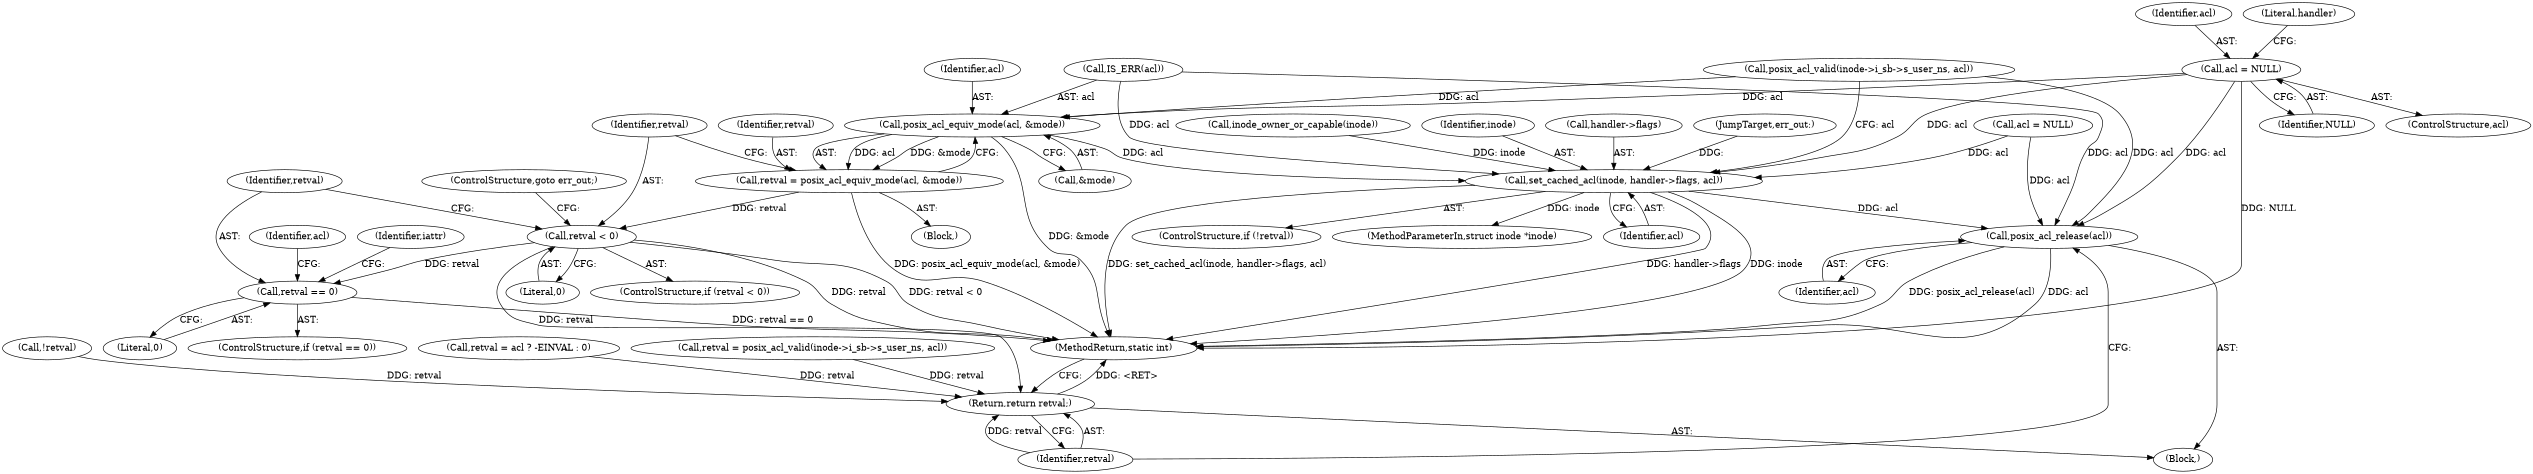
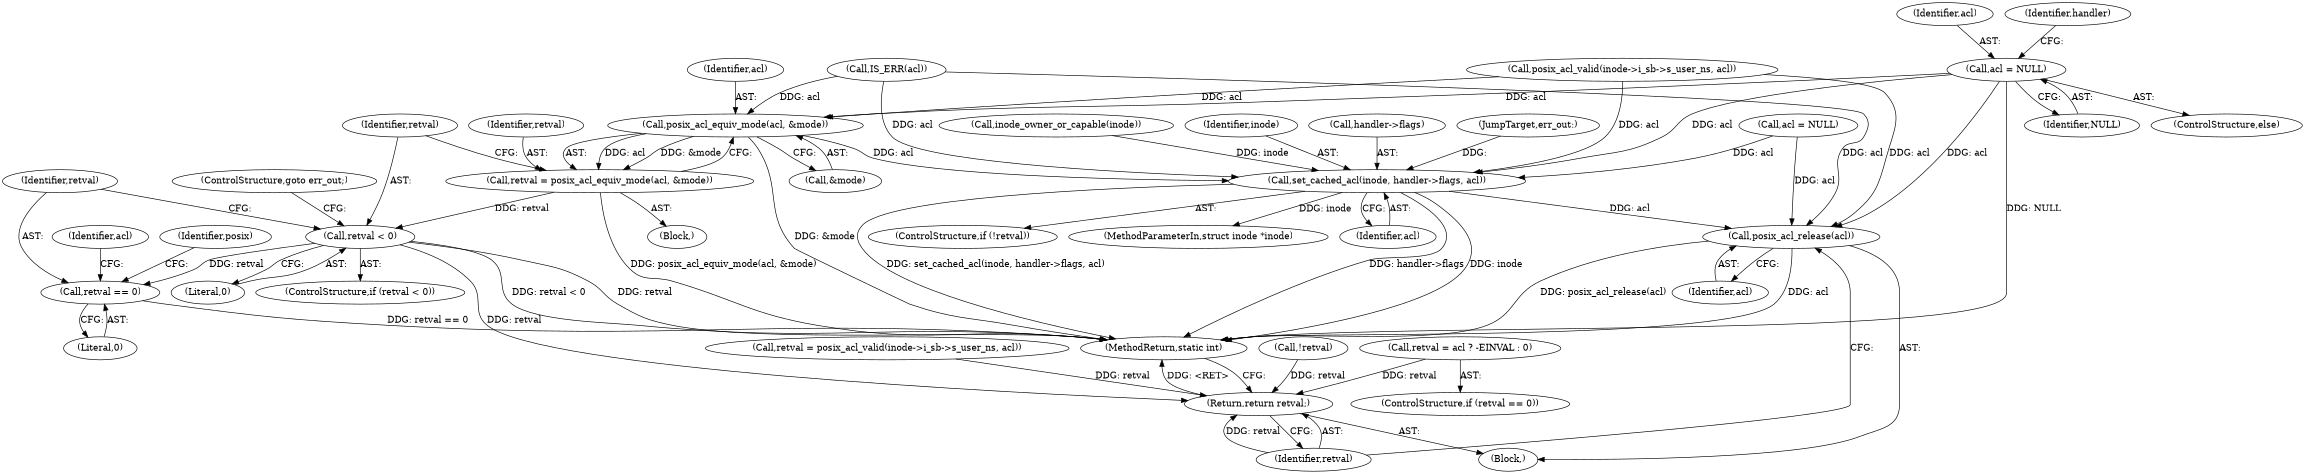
(2299, 14) -> (2068, 14)
(1076, 98) -> (800, 98)
(1875, 125) -> (1639, 125)
(2458, 125) -> (2227, 125)
(411, 237) -> (216, 237)
(297, 317) -> (1460, 373)
